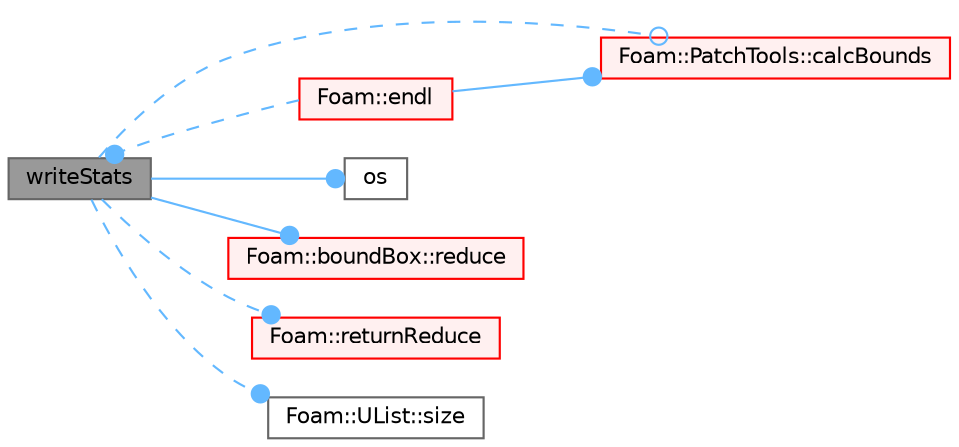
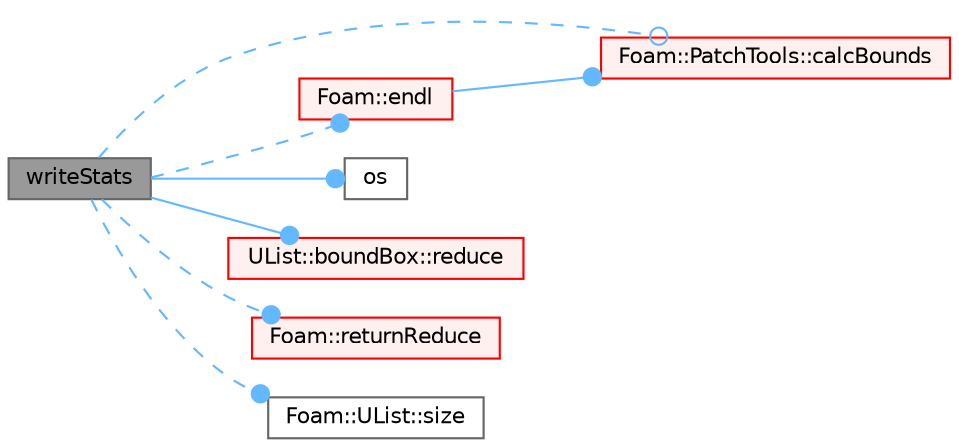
(210, 123) -> (242, 154)
(376, 258) -> (376, 258)
